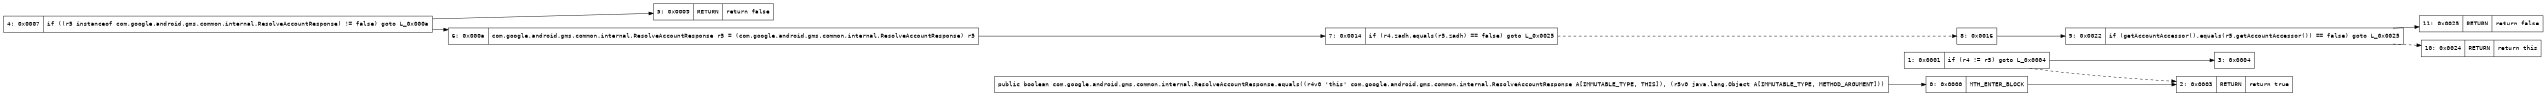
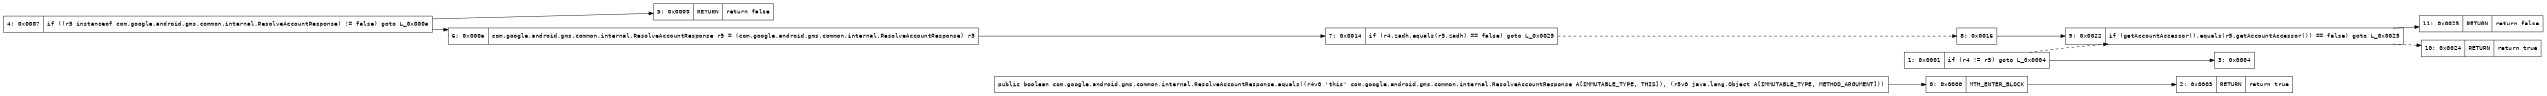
(2518, 48) -> (2518, 48)
(2101, 76) -> (2066, 48)
